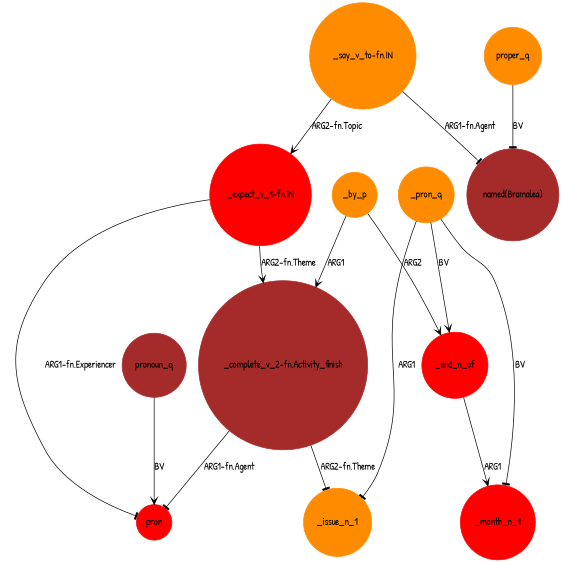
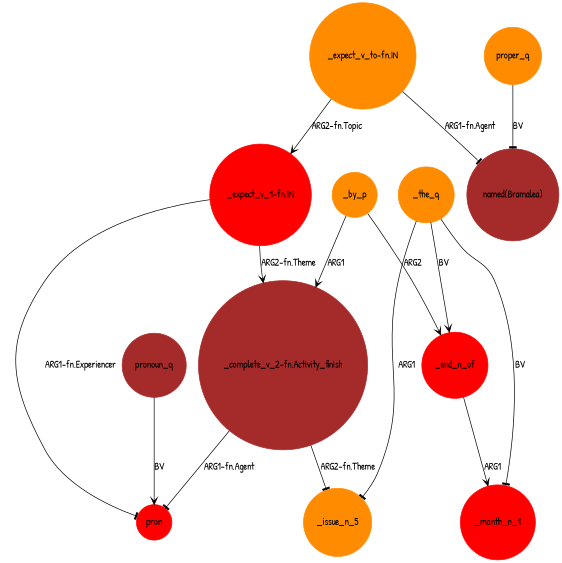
(363, 56) -> (363, 56)
(426, 195) -> (426, 195)
(338, 522) -> (338, 522)
